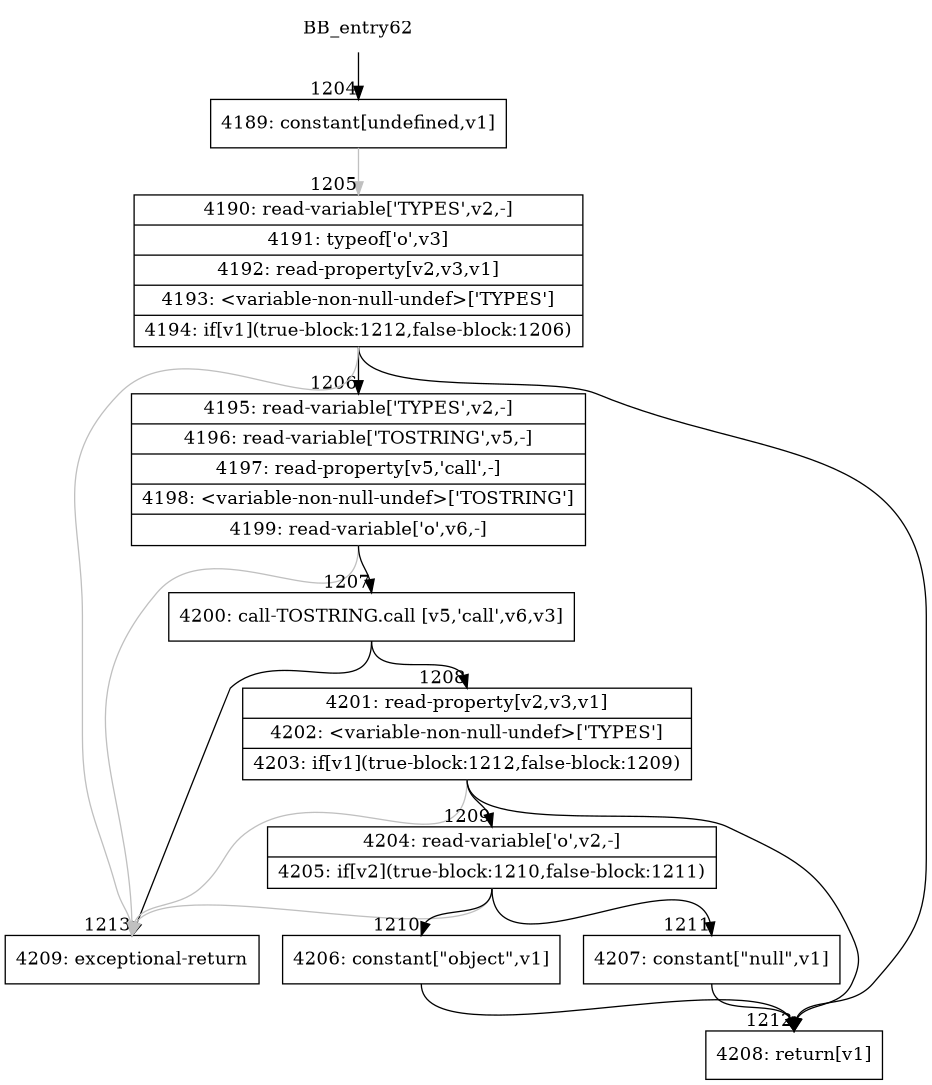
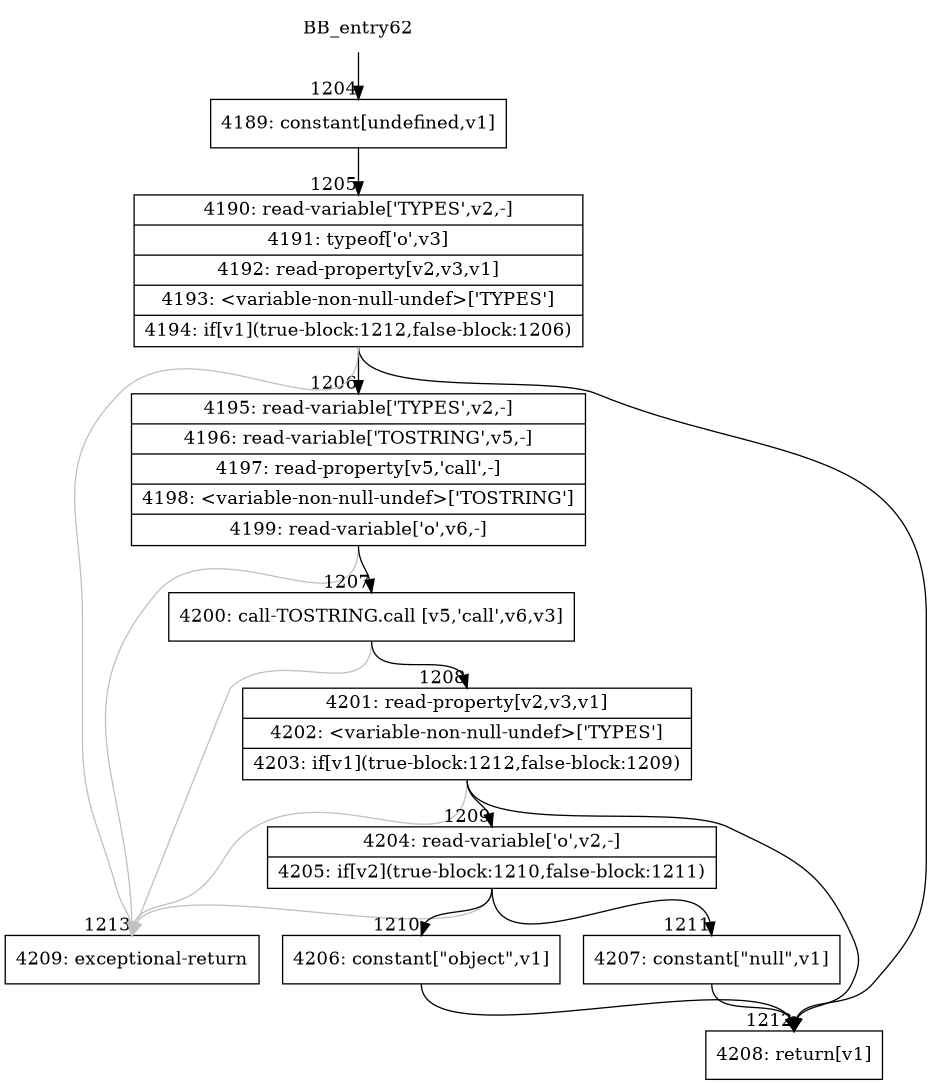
(358, 165) -> (358, 165)
(214, 729) -> (214, 729)
